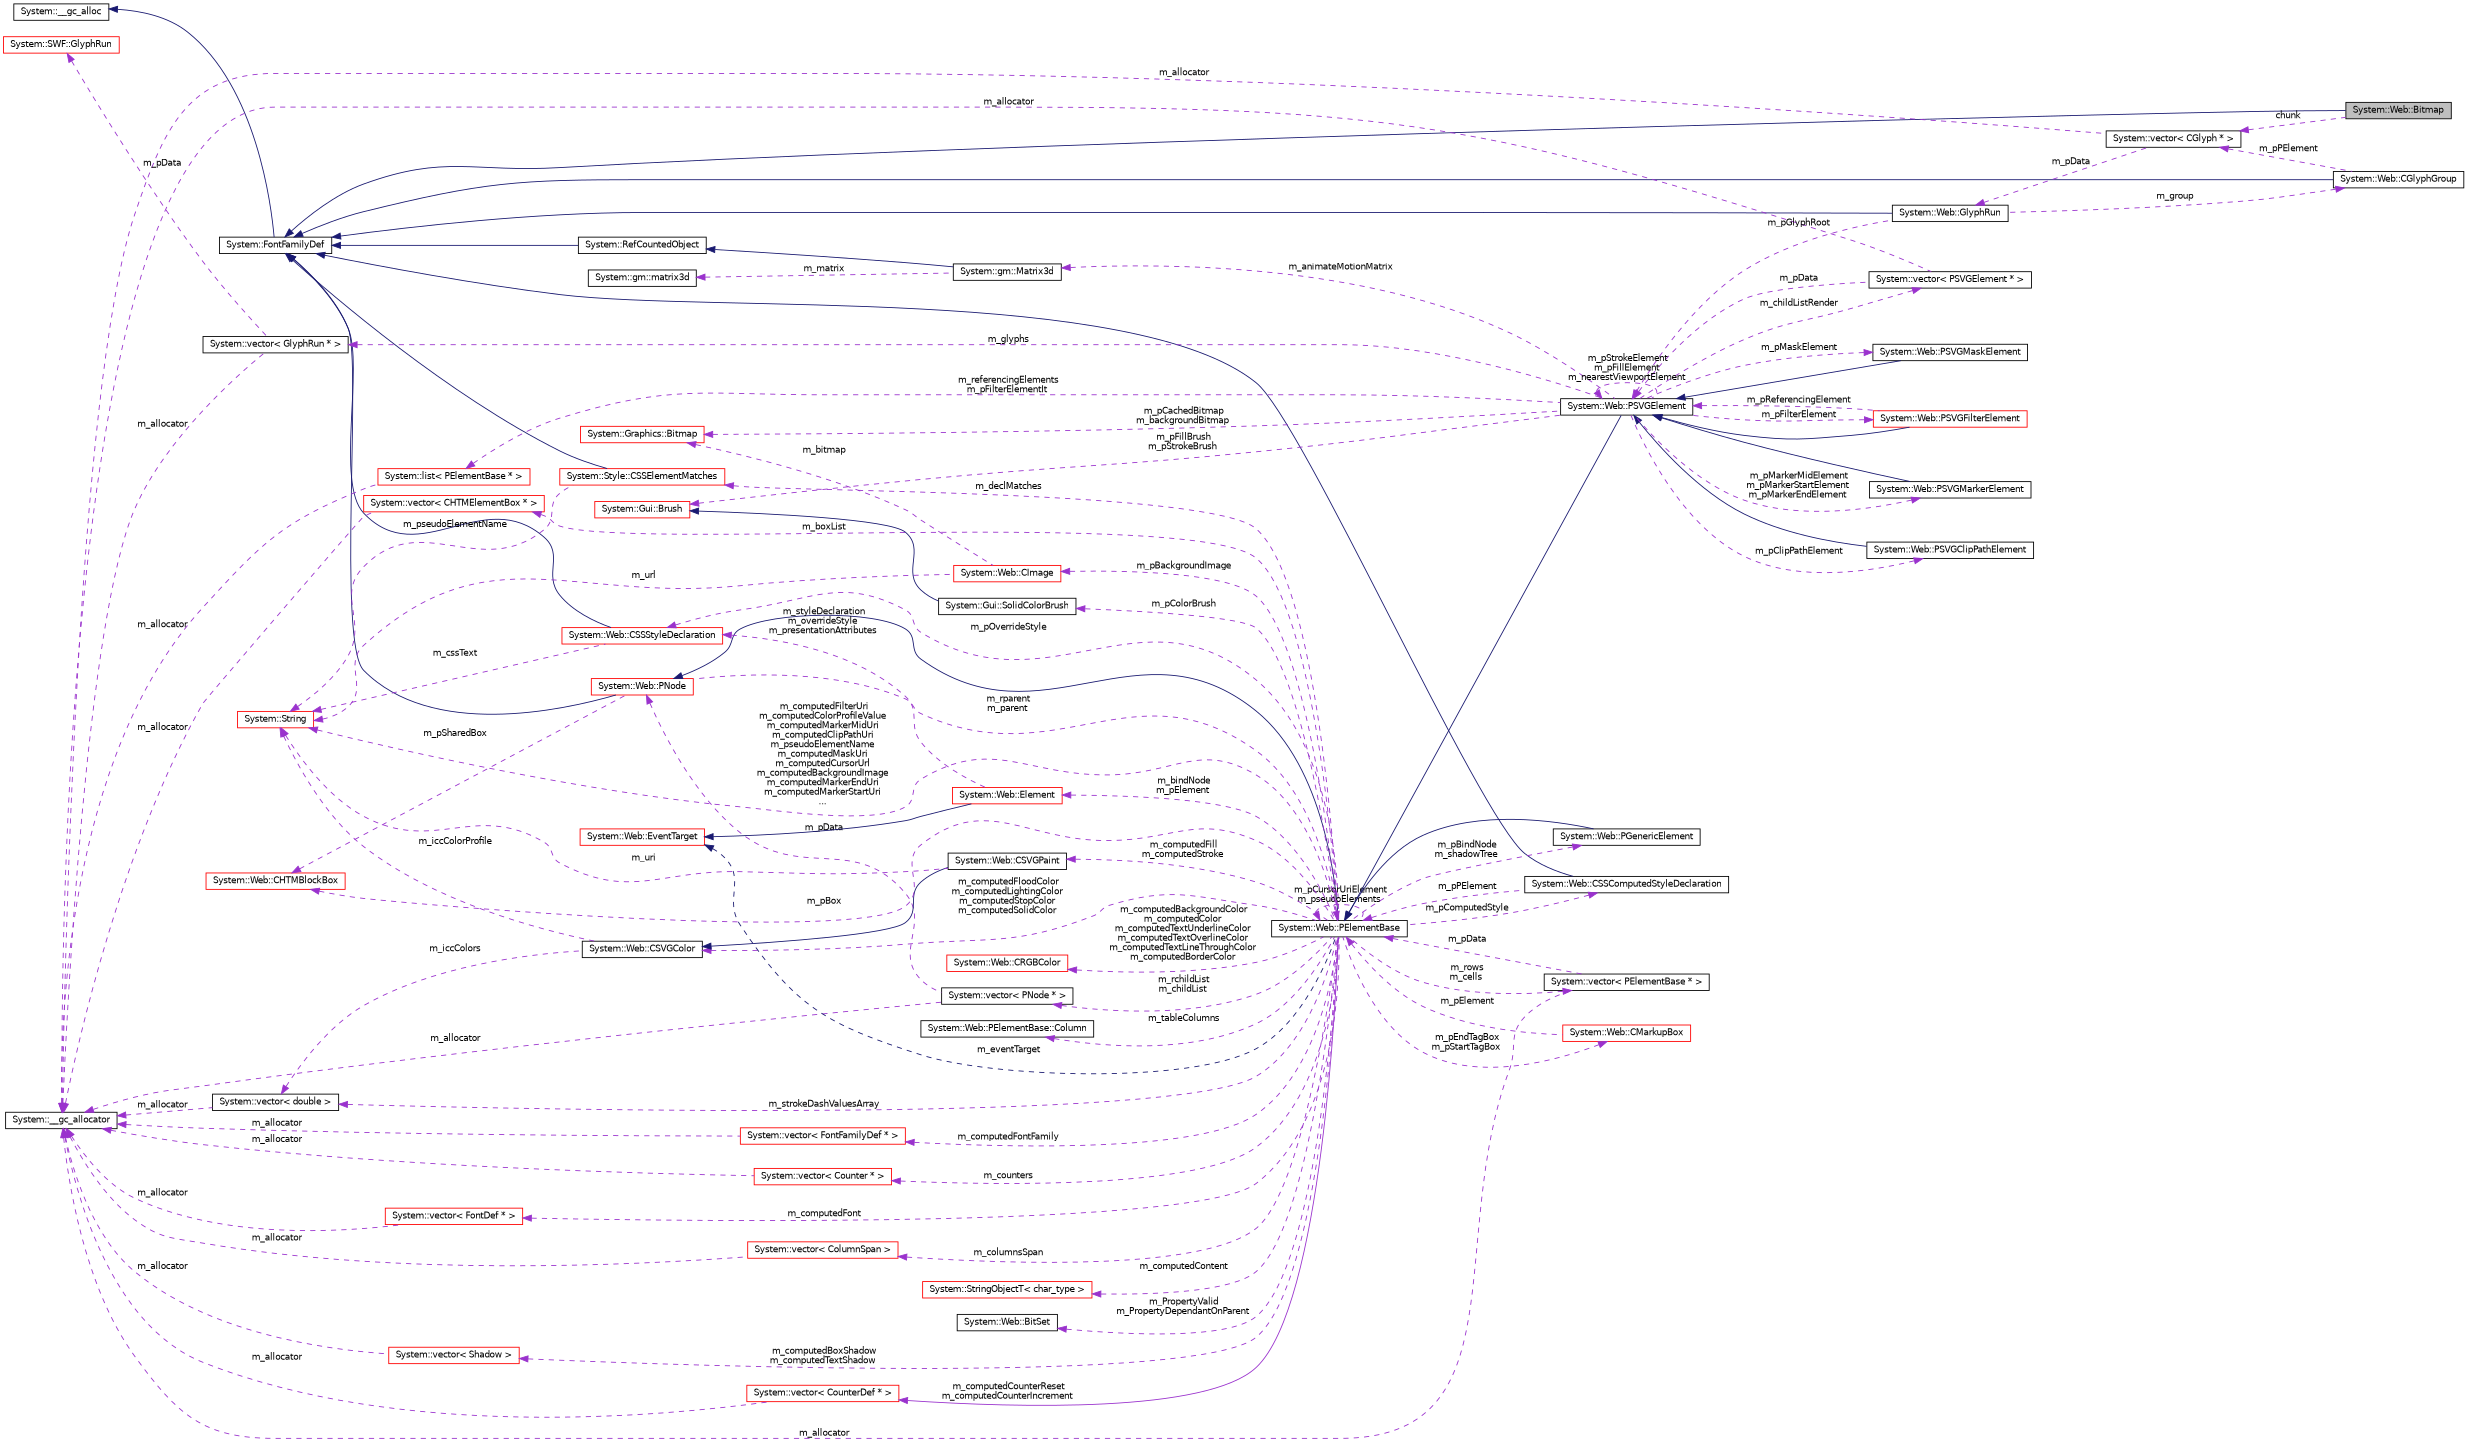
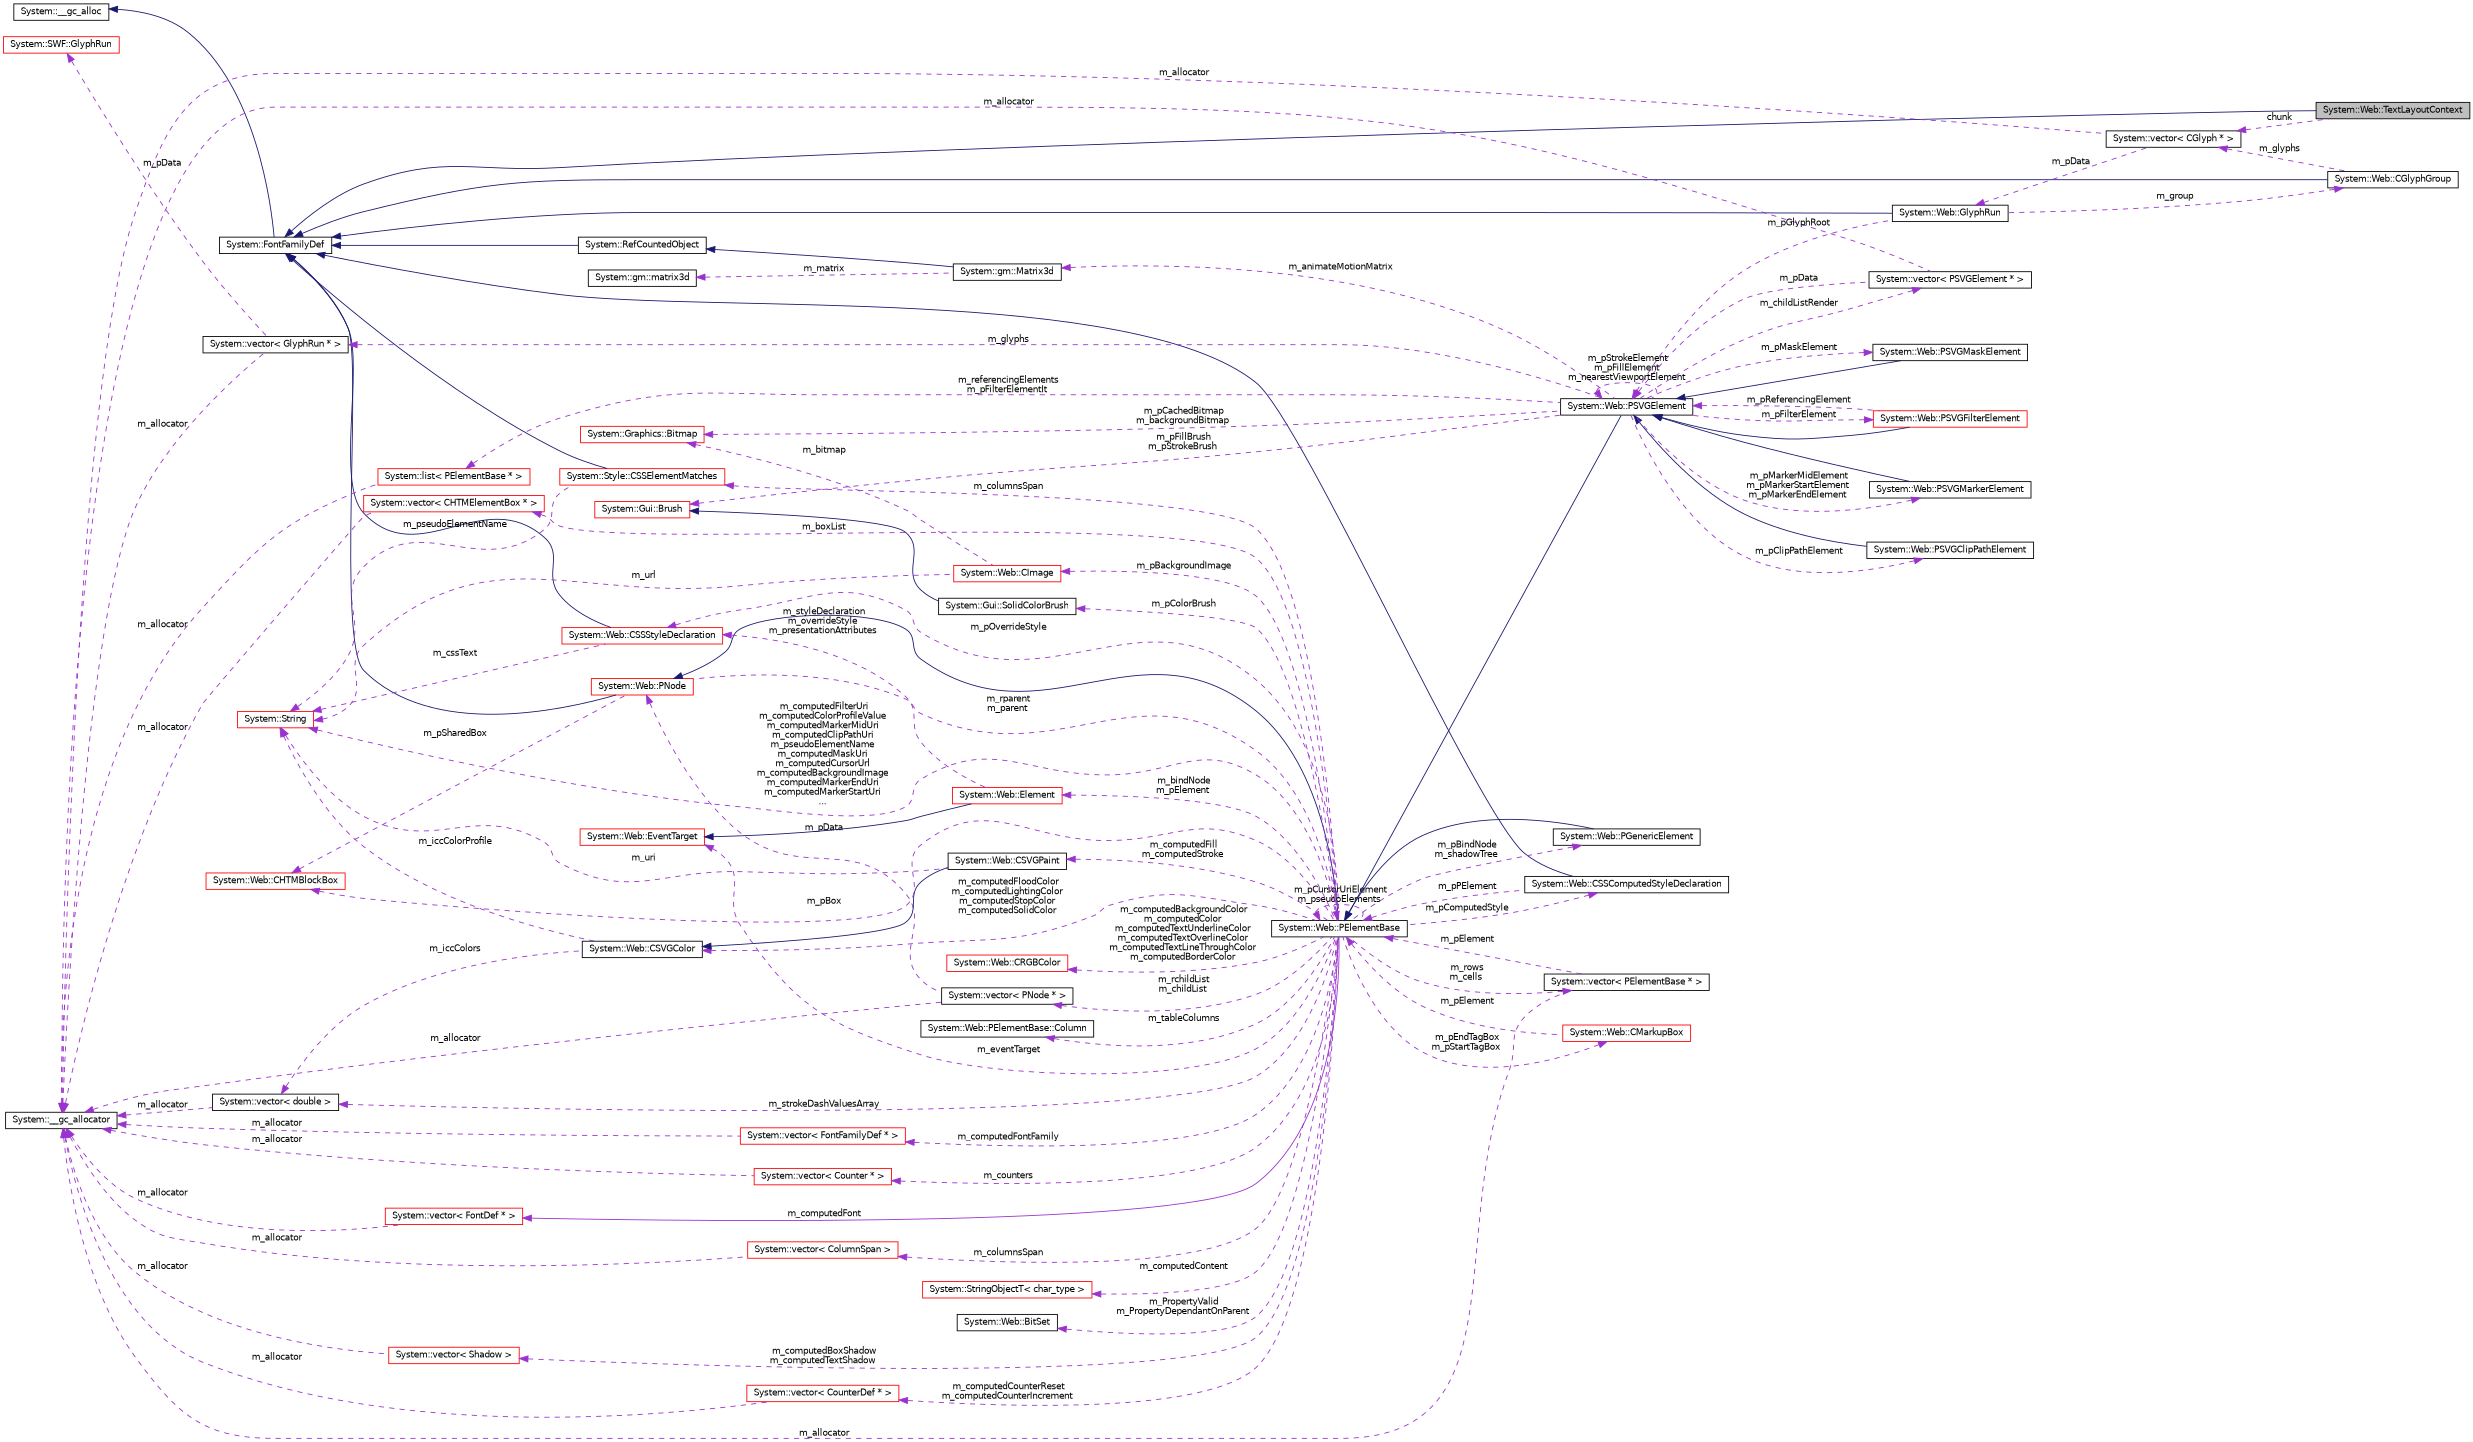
(2399, 111) -> (2393, 111)
(2287, 149) -> (2279, 149)
(1007, 487) -> (1007, 487)
(1466, 939) -> (1466, 939)
(1002, 1069) -> (1002, 1069)
(1030, 1215) -> (1030, 1215)
(1280, 1330) -> (1280, 1330)
